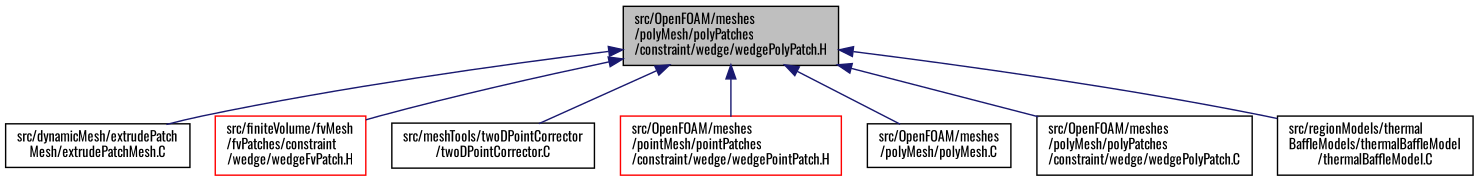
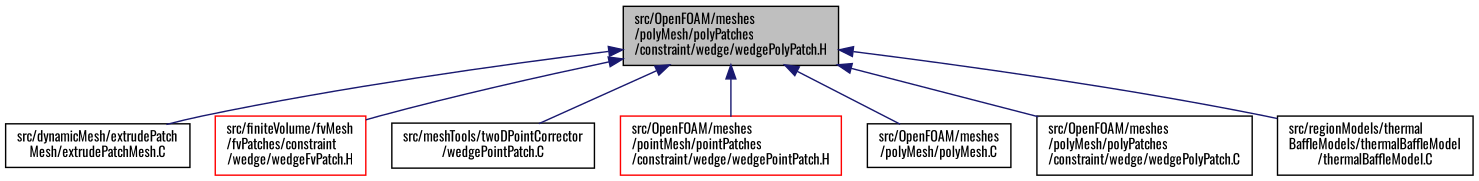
(493, 146) -> (493, 146)
